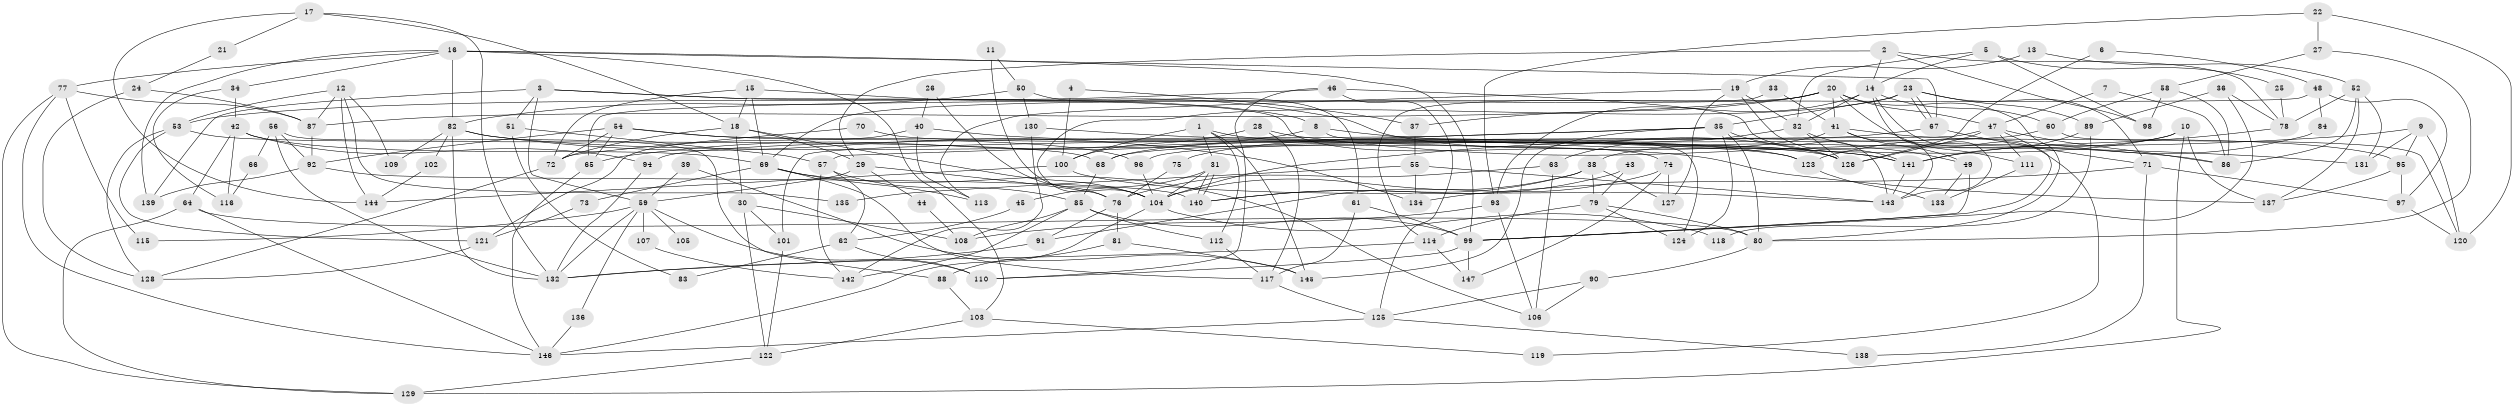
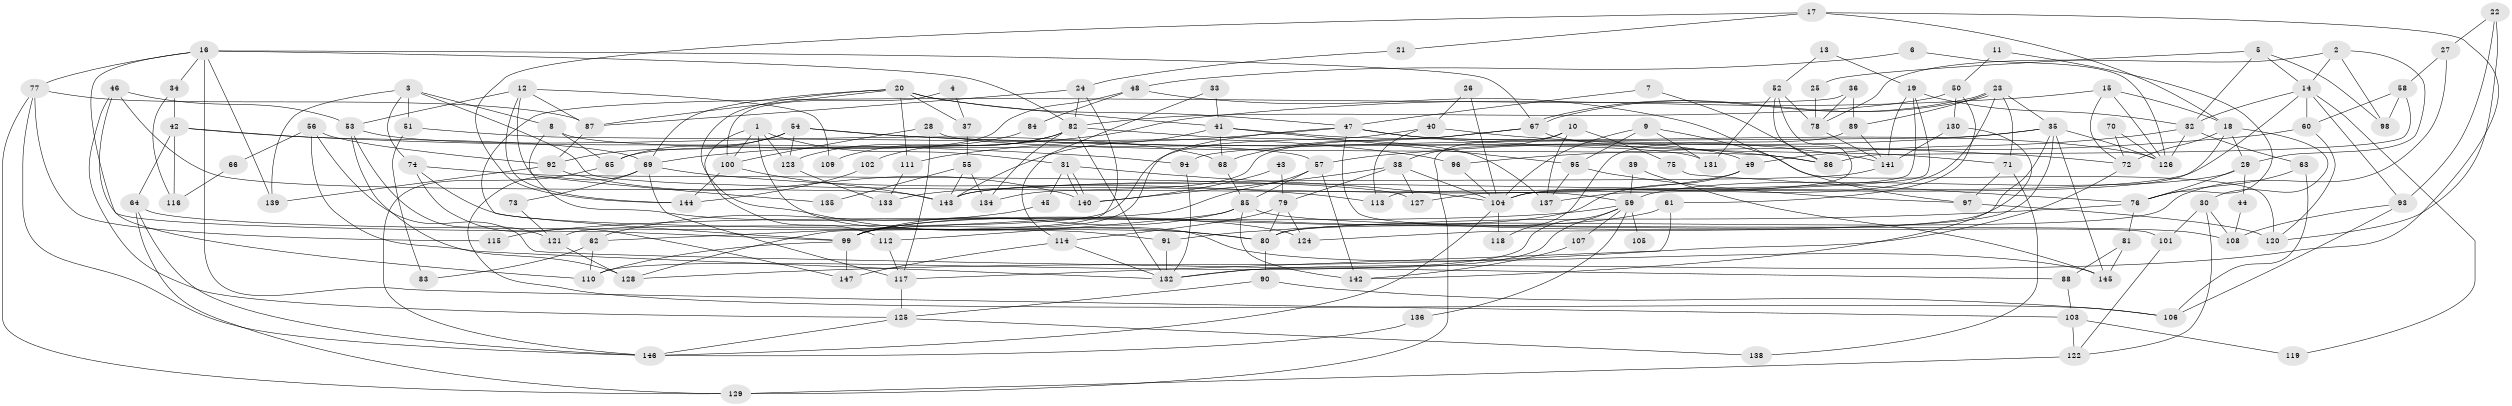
none -> (1077, 108)
(1782, 181) -> (1257, 159)
